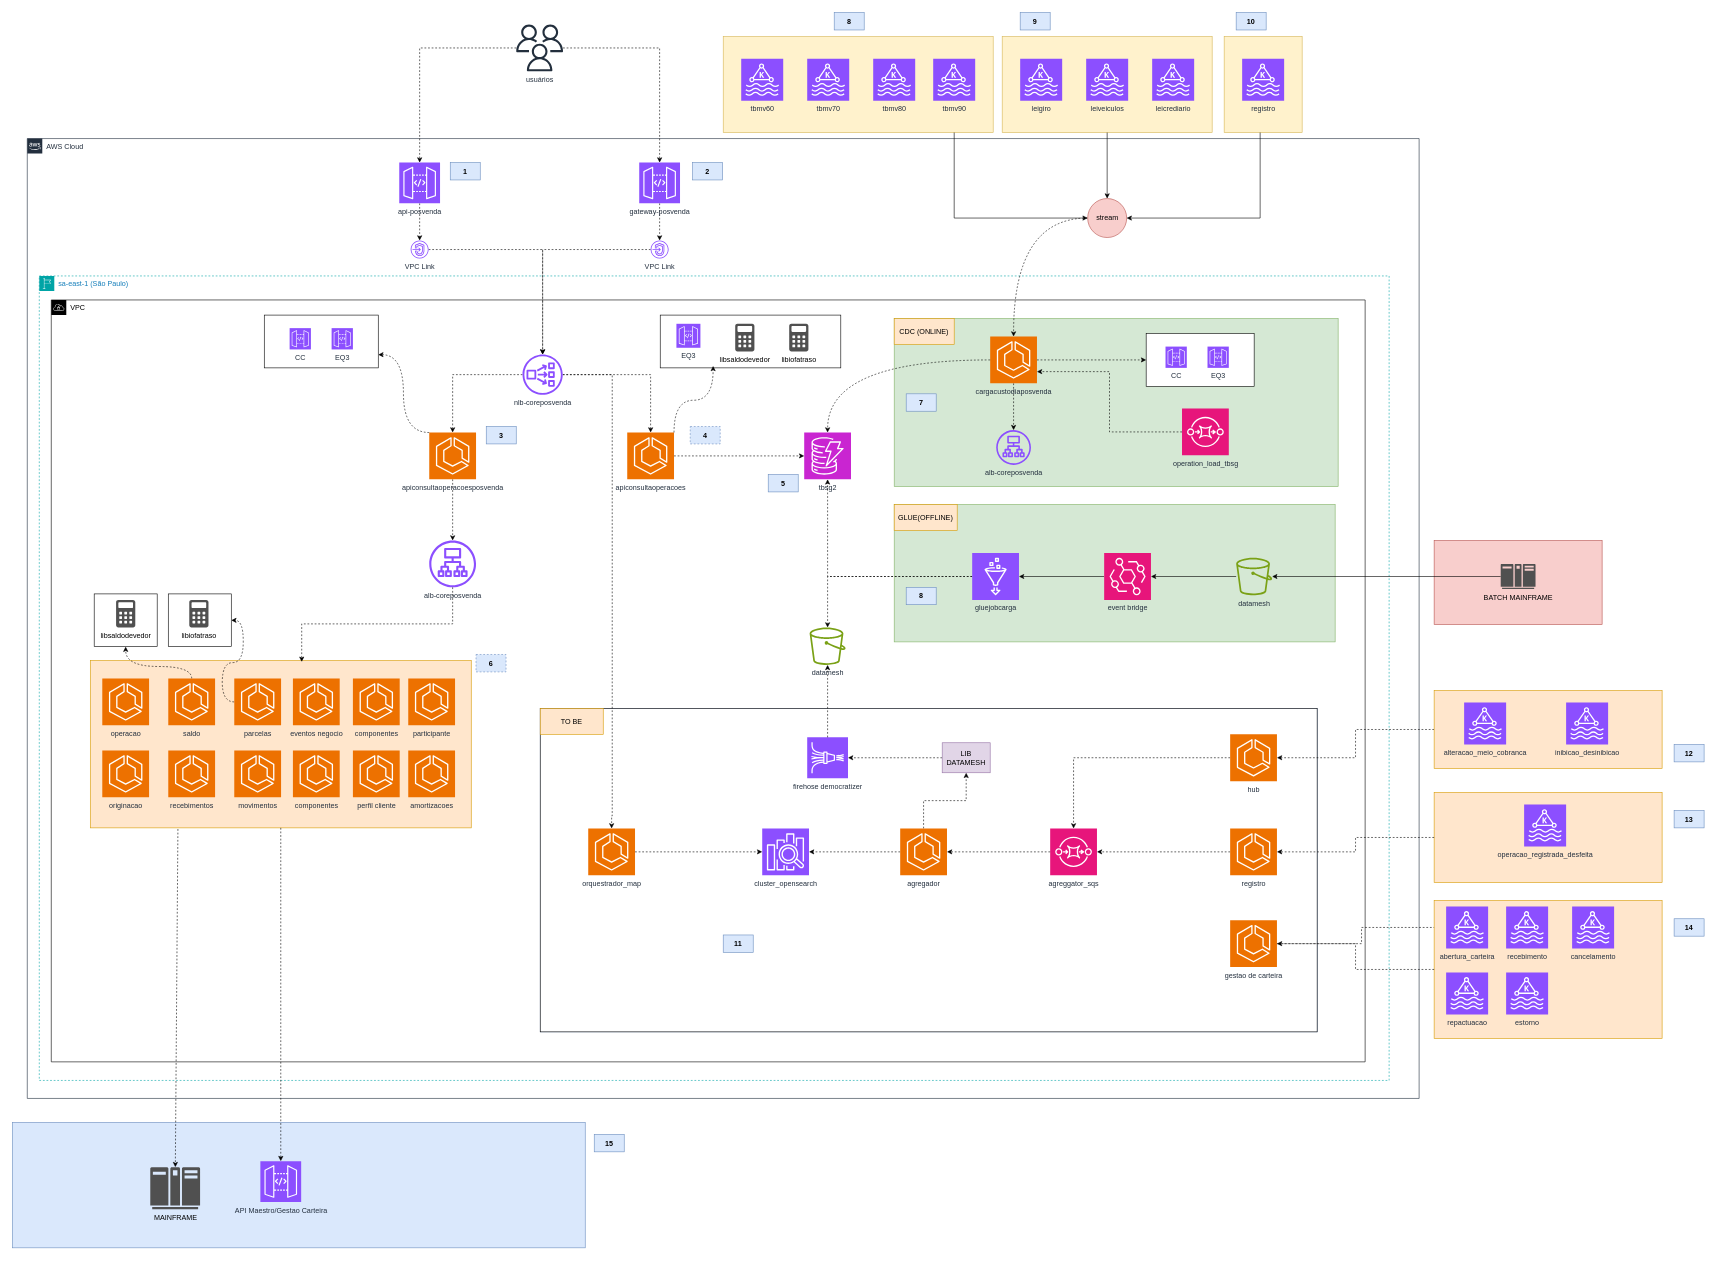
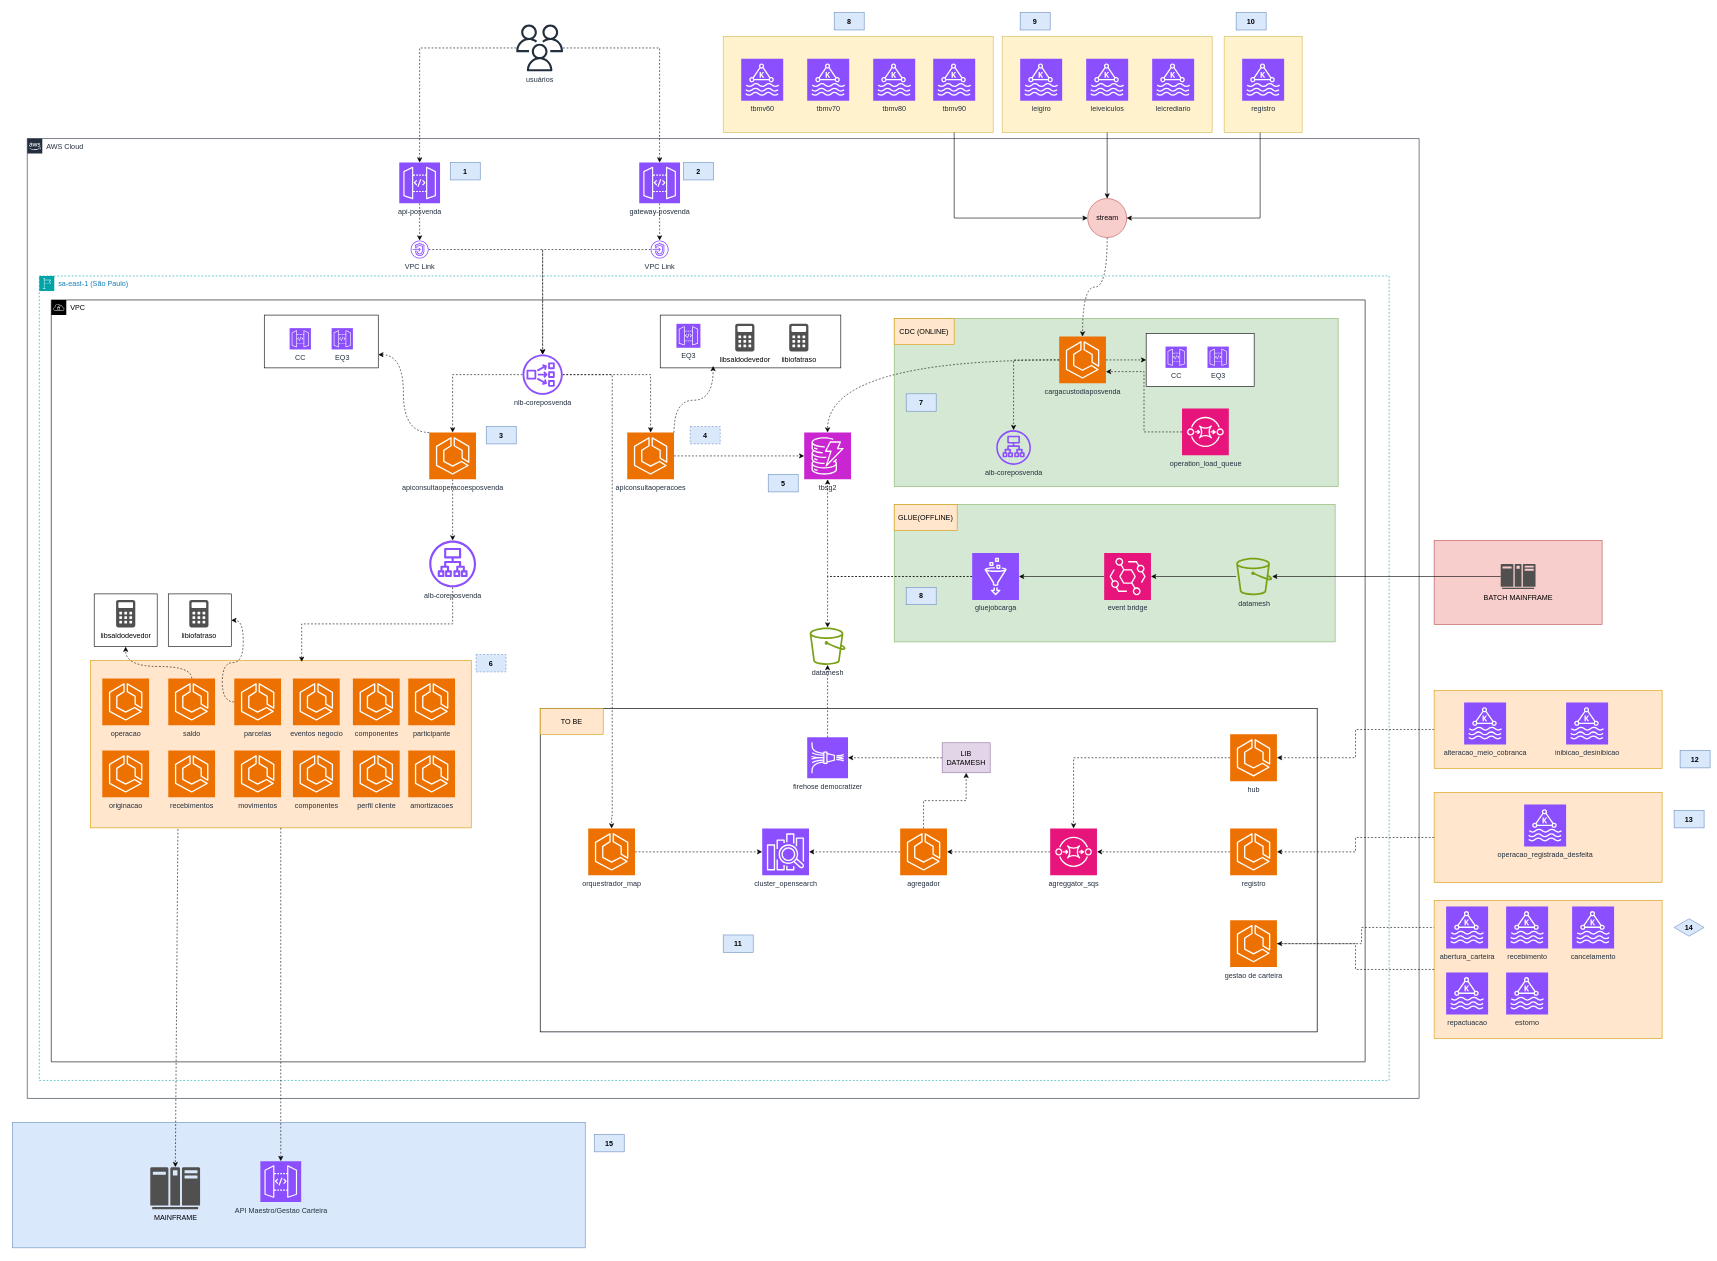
(708, 171) -> (699, 171)
(1014, 360) -> (1083, 360)
(1206, 464) -> (1206, 464)
(1689, 753) -> (1695, 759)
(1689, 927) -> (1689, 927)
